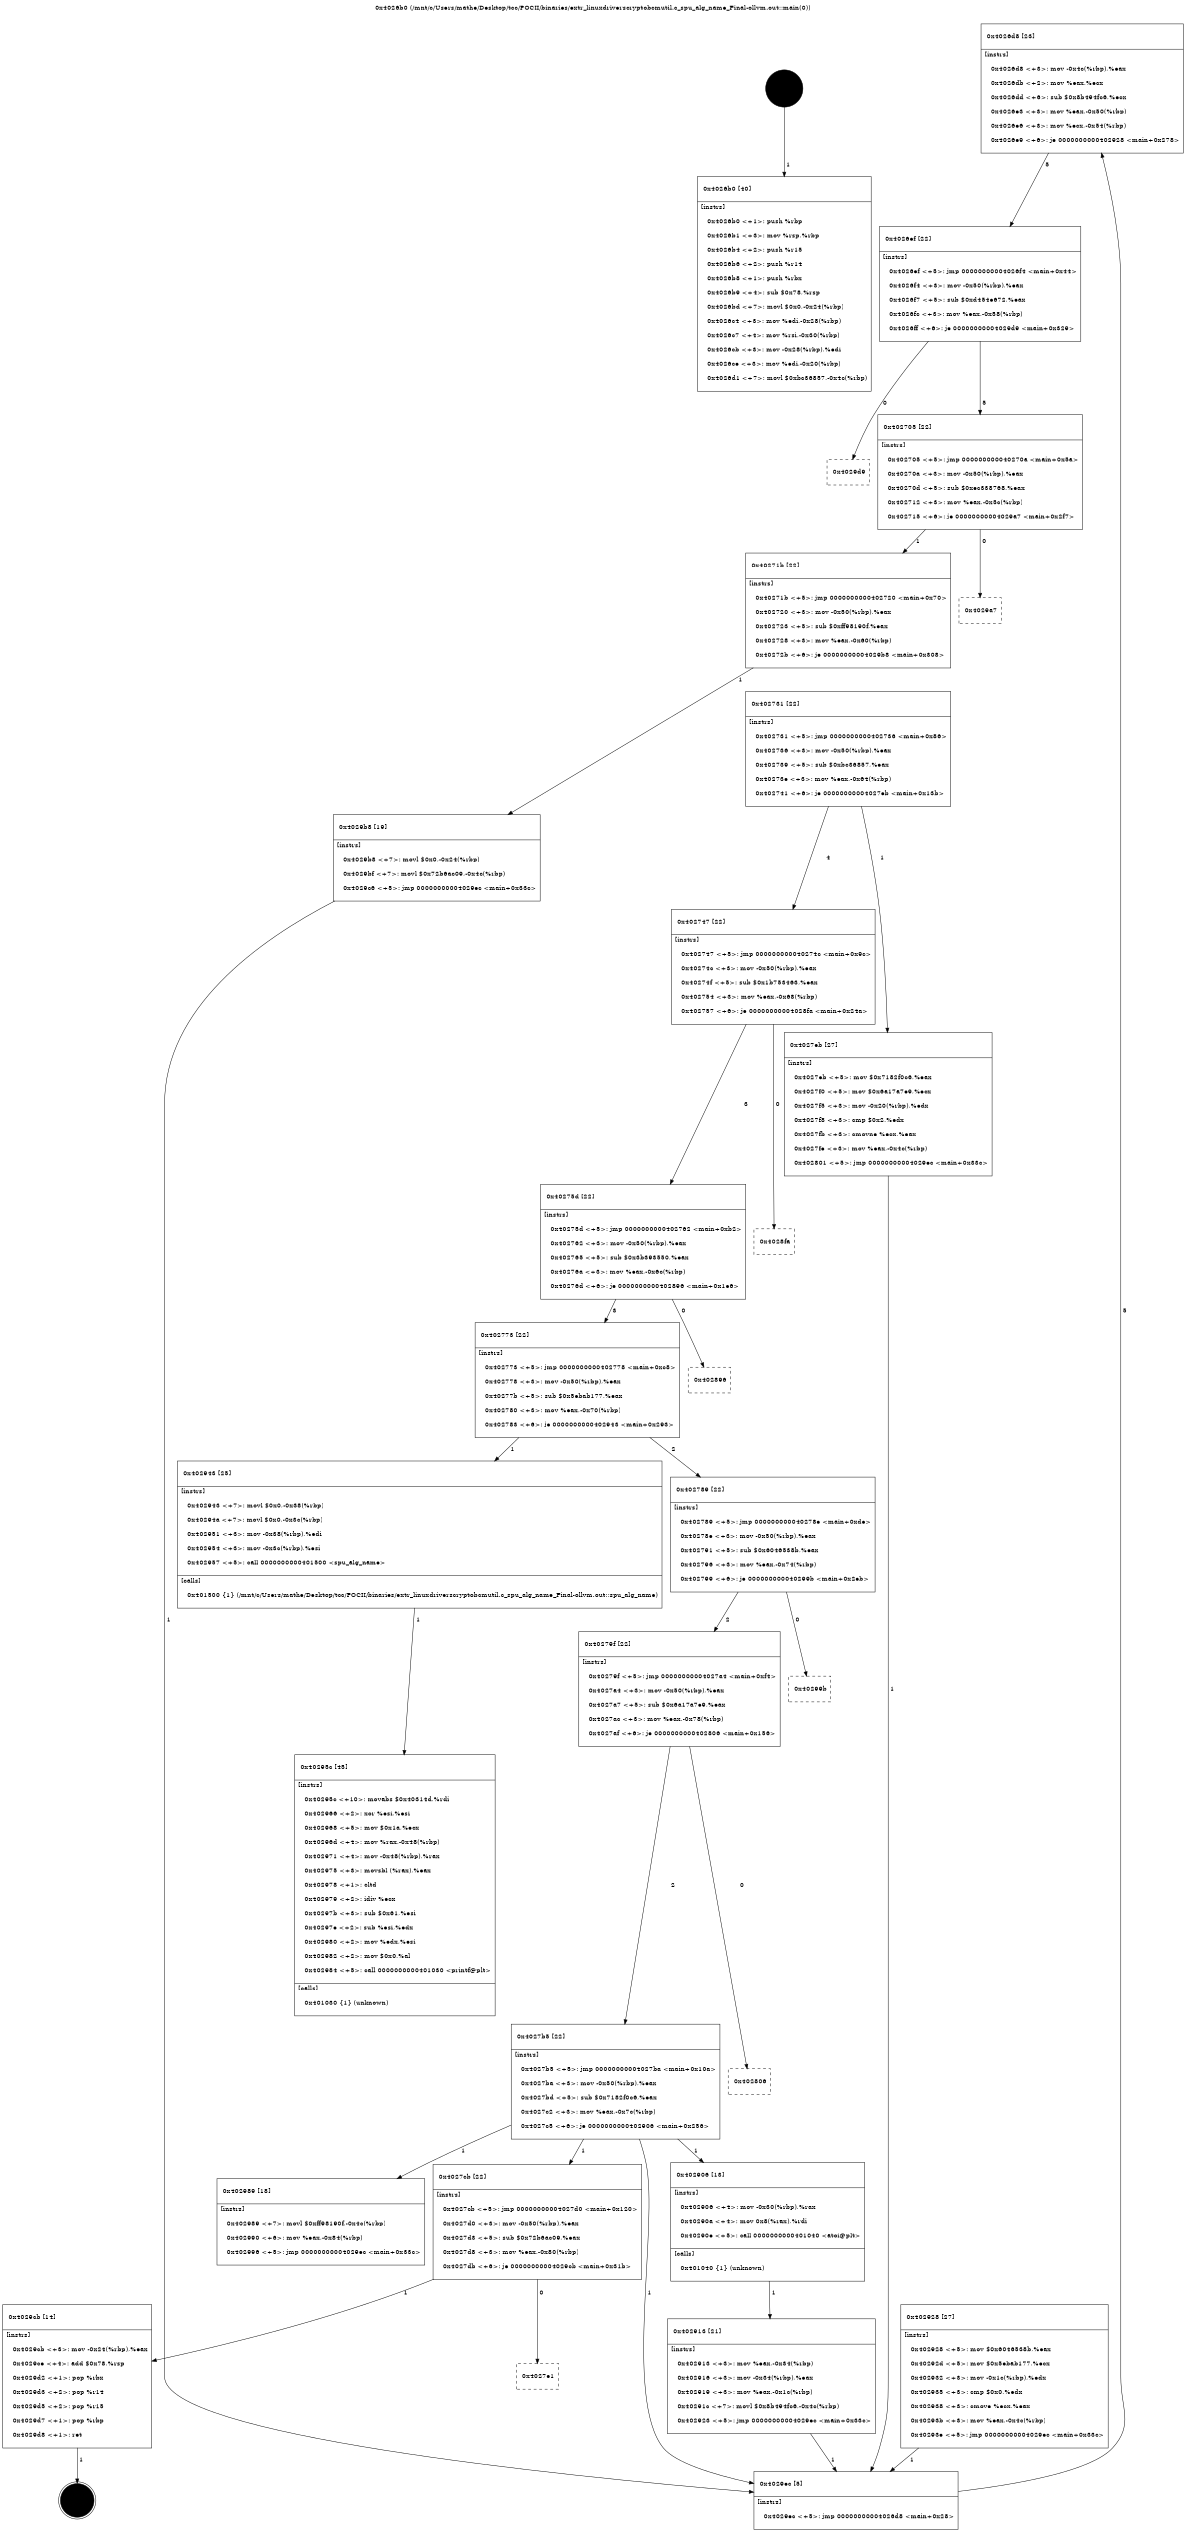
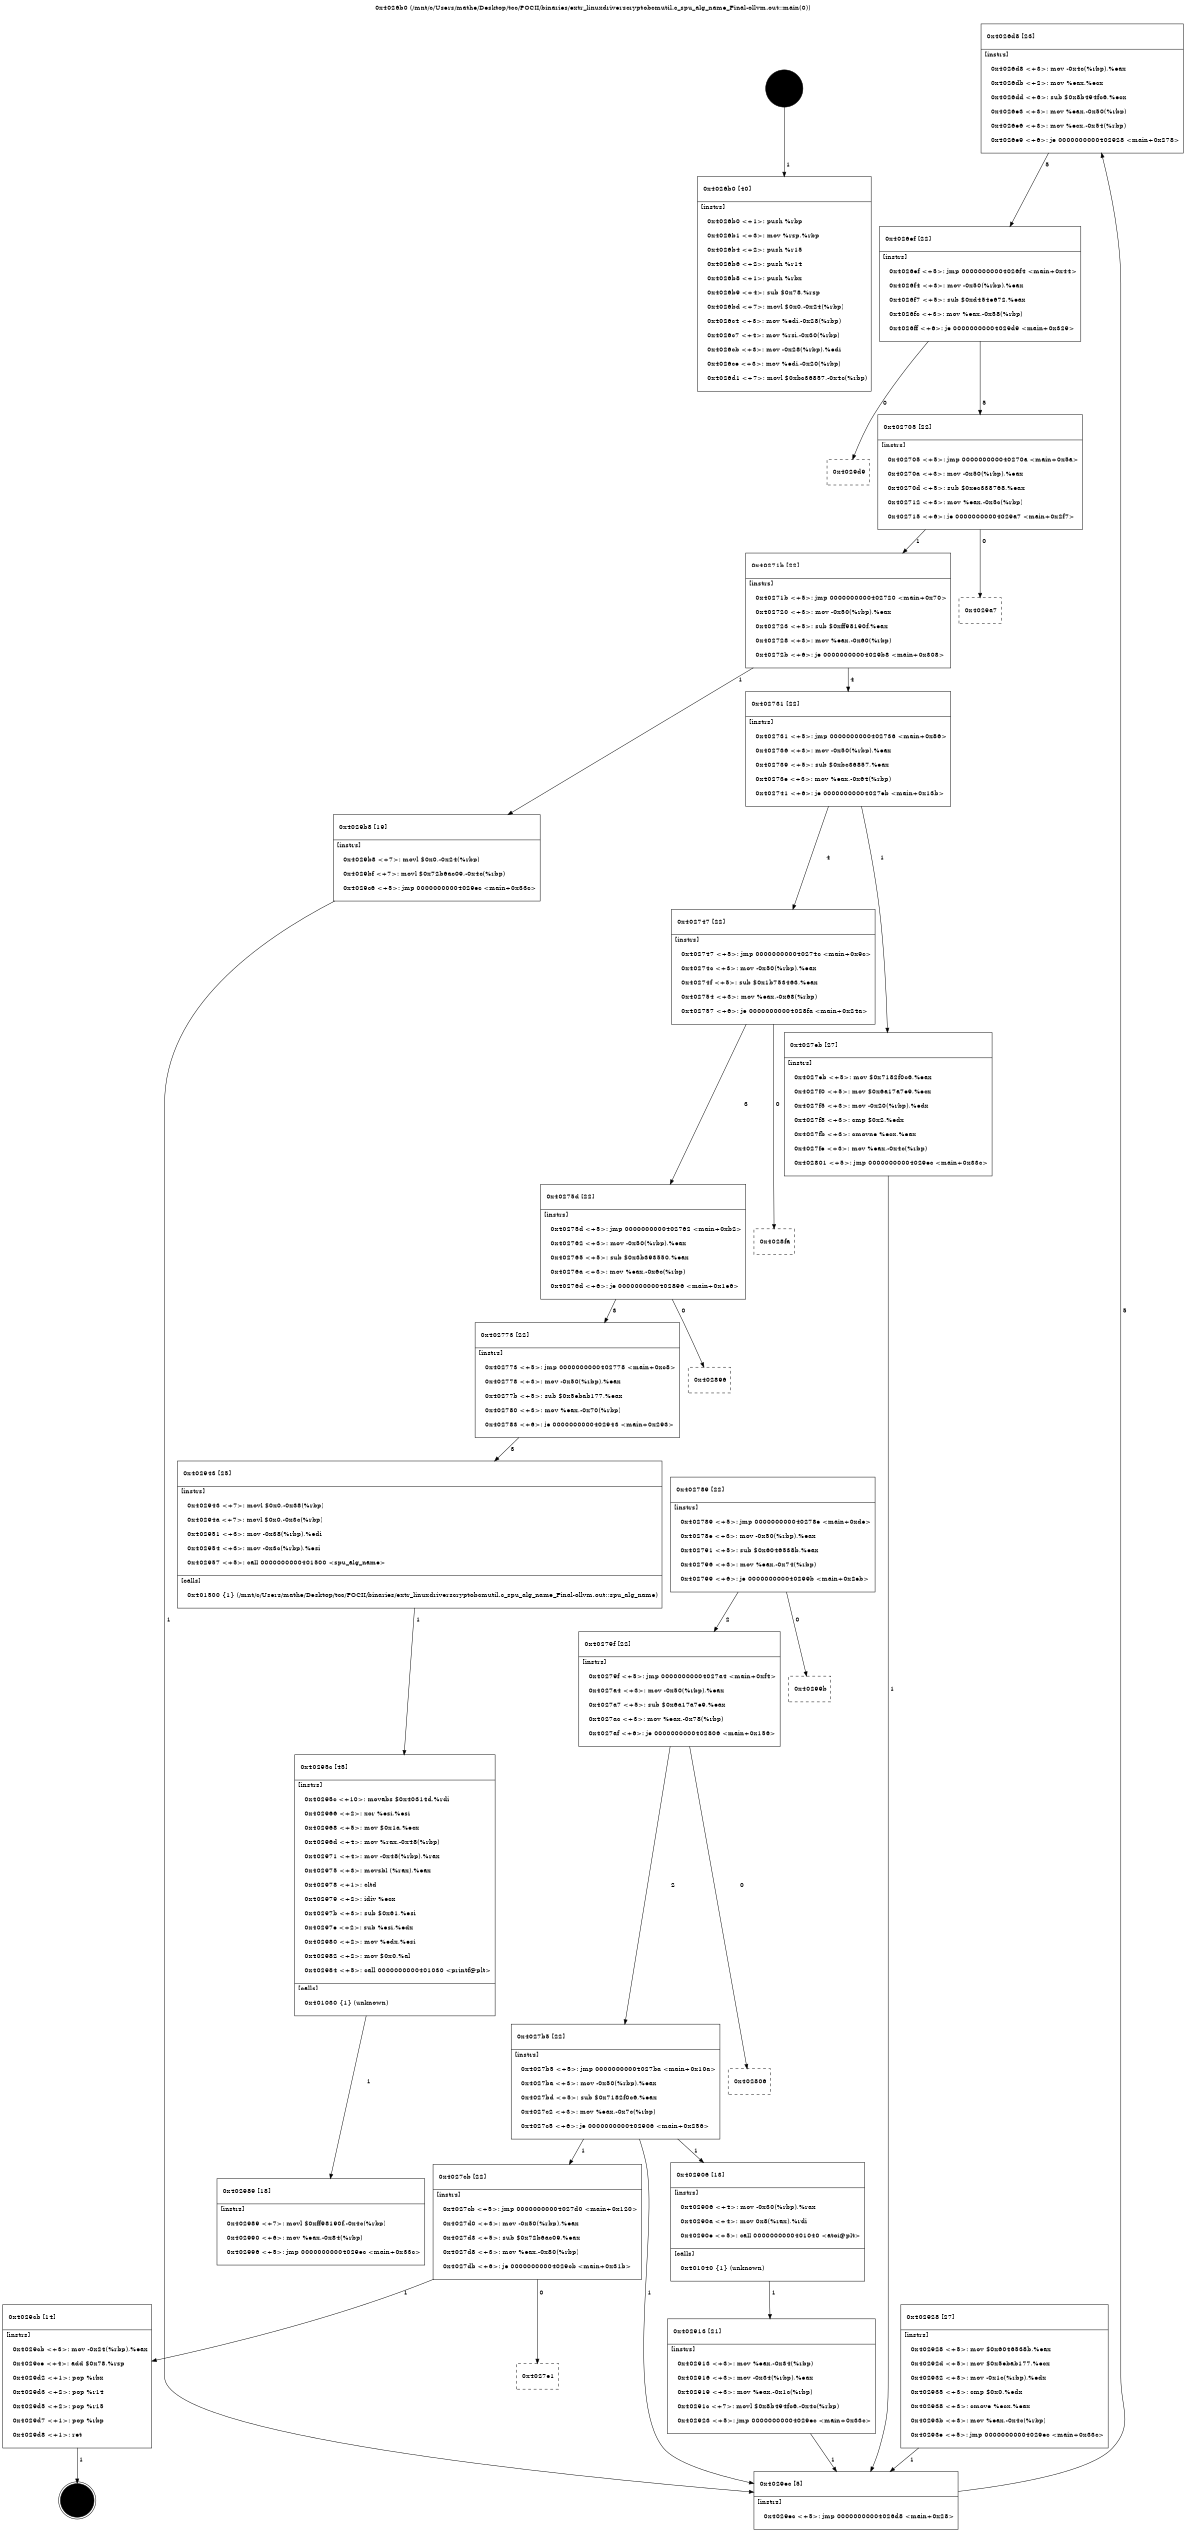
none -> (848, 677)
(512, 1449) -> (512, 1449)
(673, 1456) -> none
(456, 2150) -> (349, 2095)
